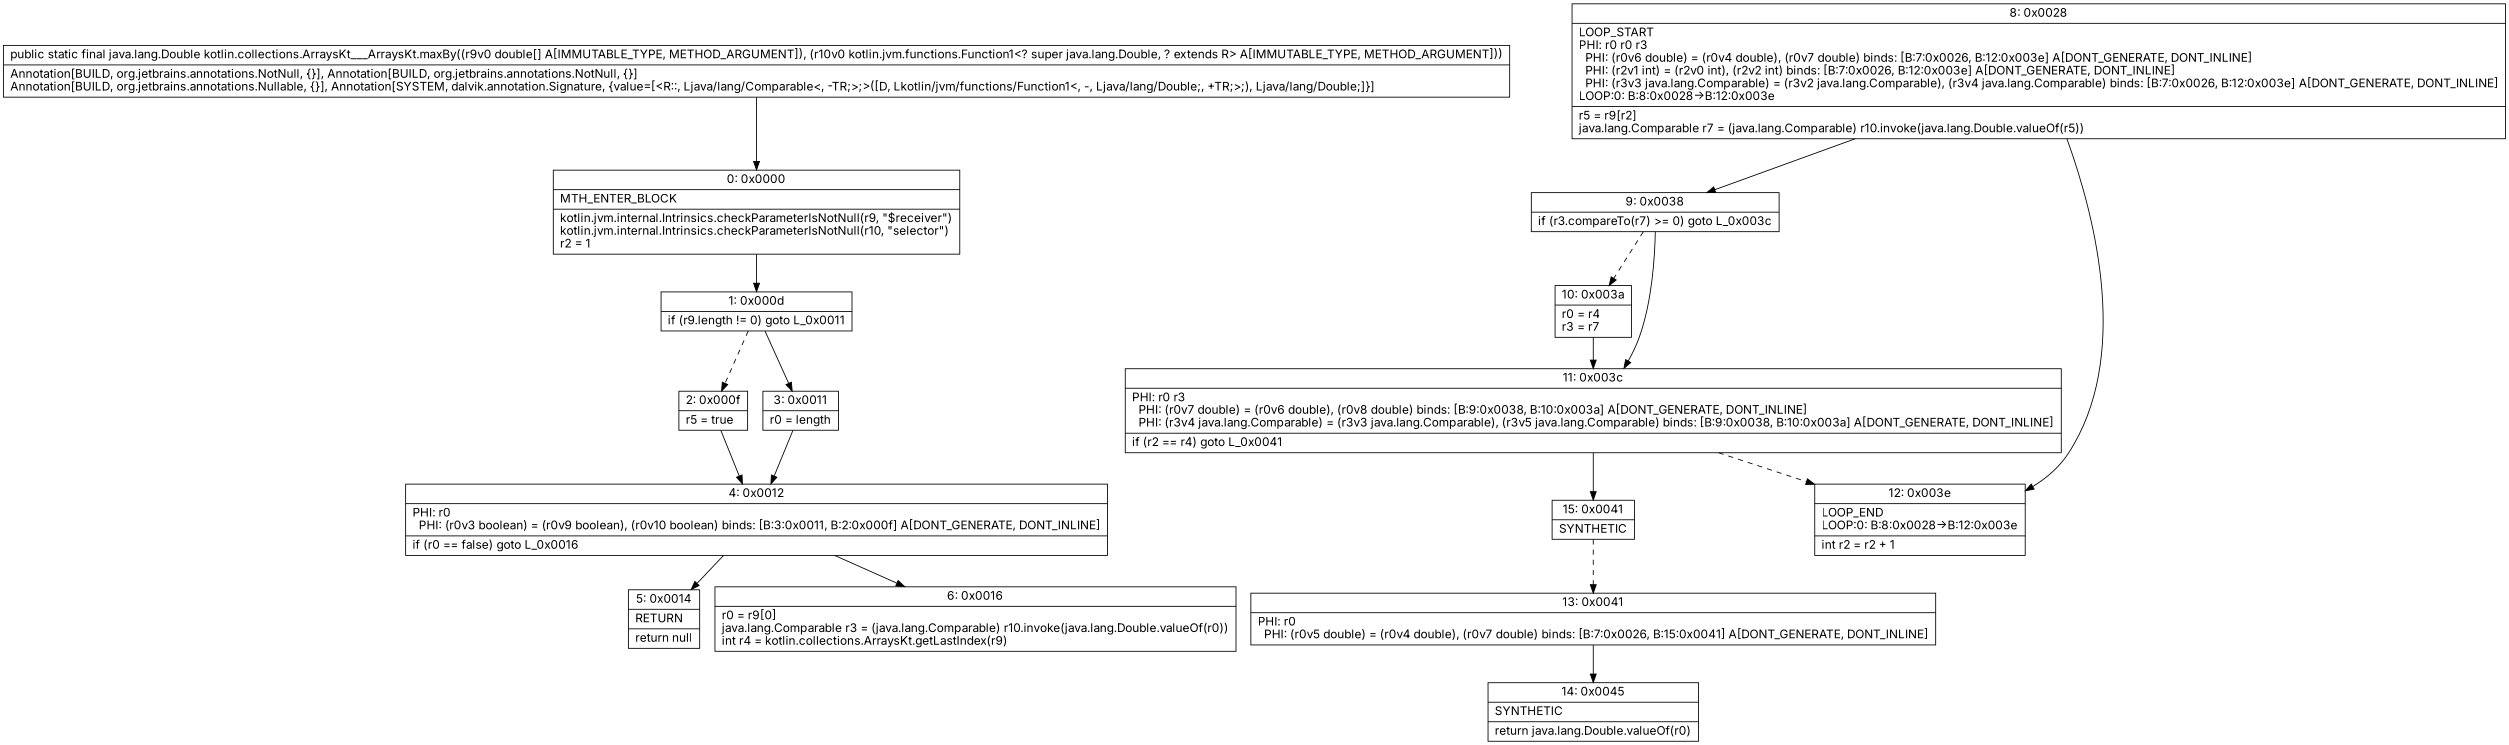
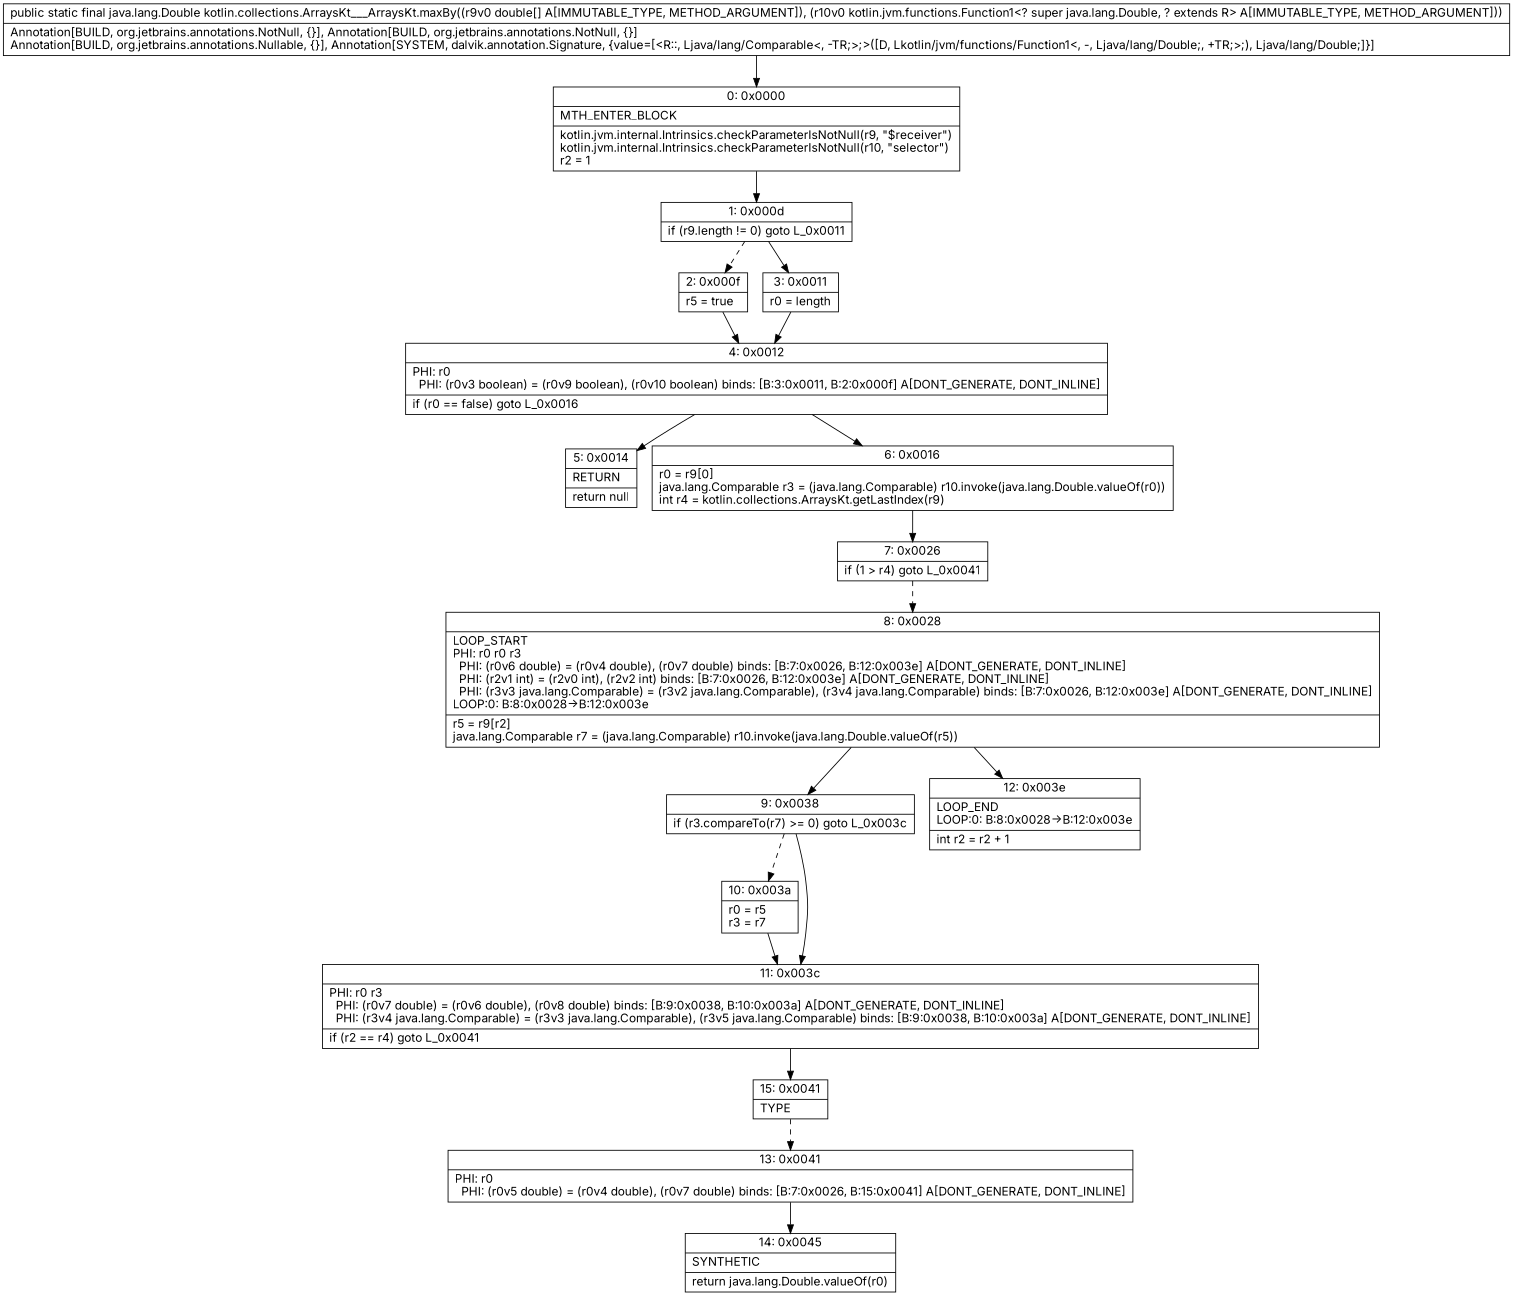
(1581, 314) -> (748, 910)
(1762, 467) -> none
(1593, 529) -> (776, 1109)
none -> (913, 561)
